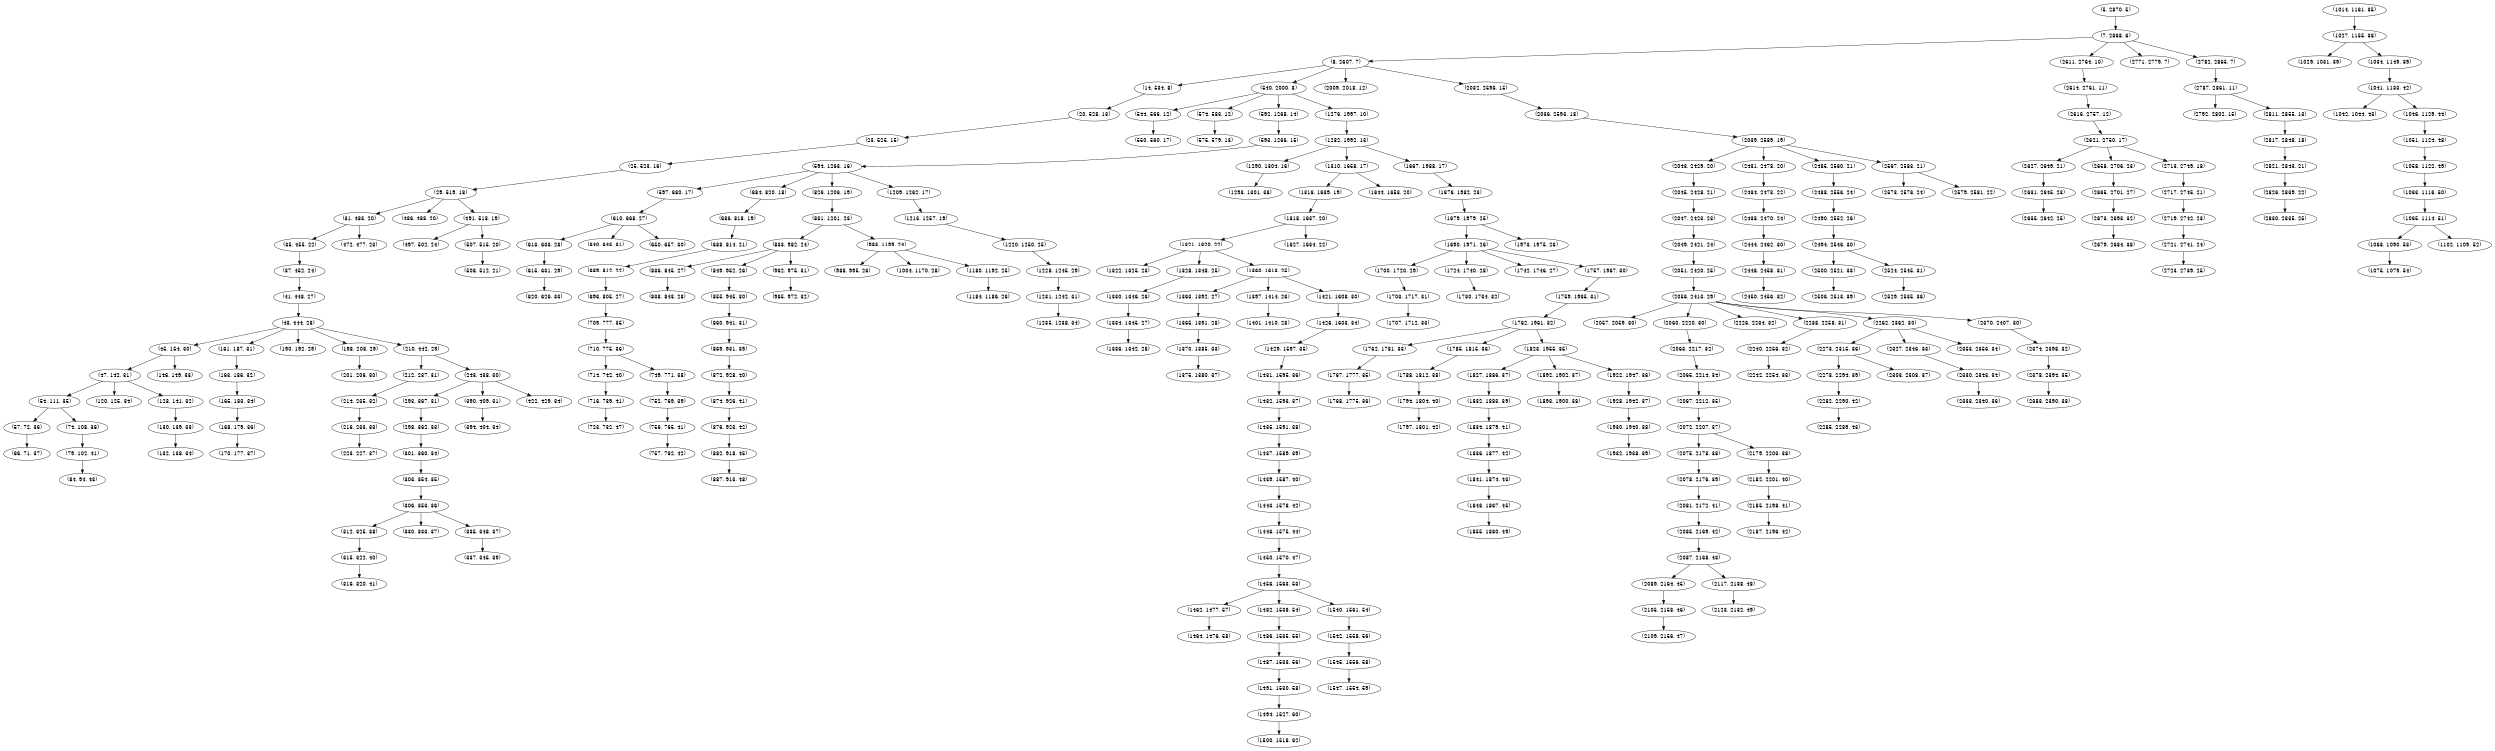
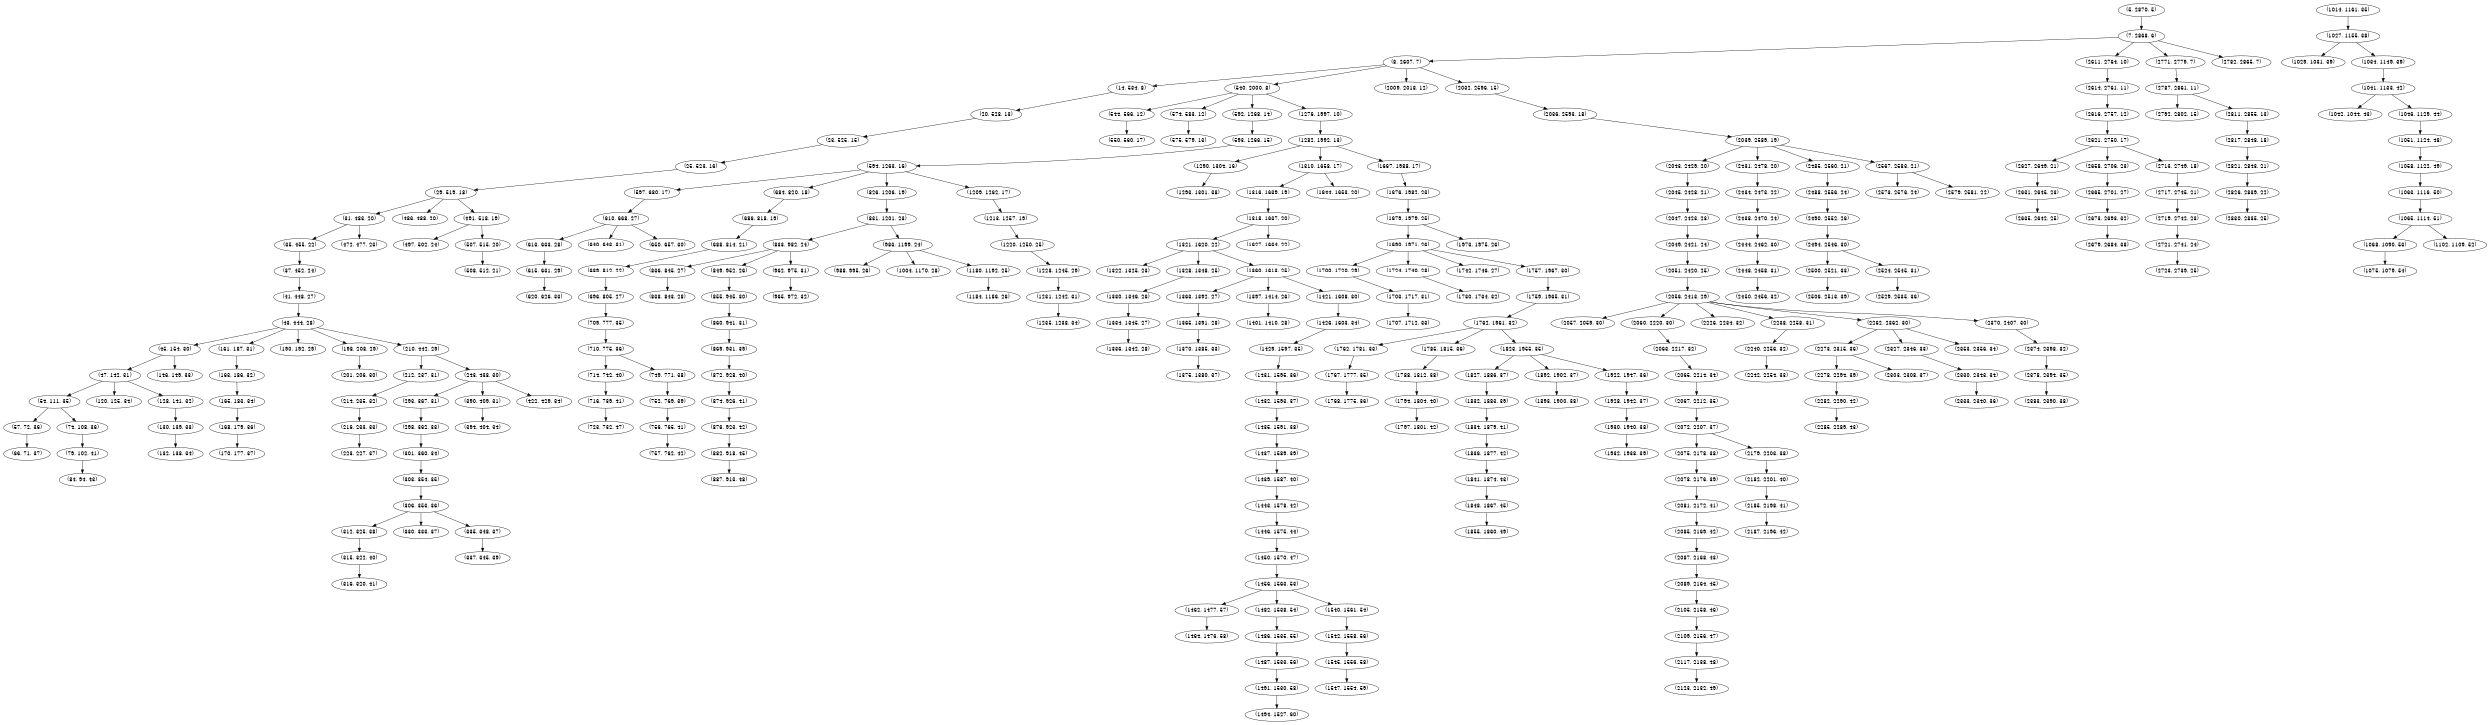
(2216, 74) -> (2176, 74)
(1715, 570) -> (1697, 648)
(1279, 741) -> none
